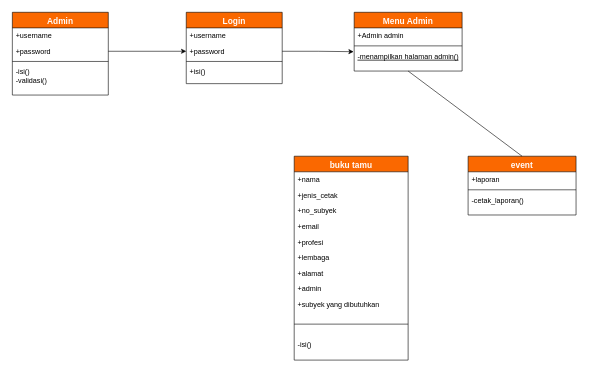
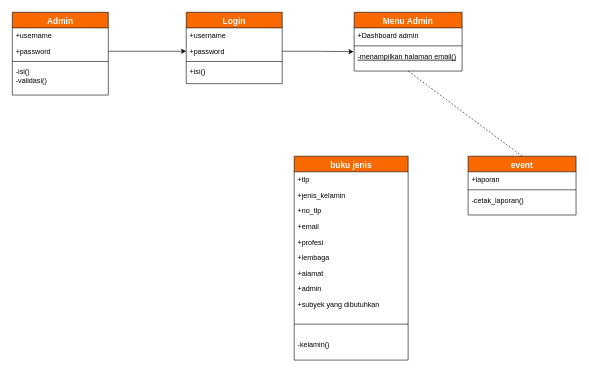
(379, 36) -> (388, 36)
(408, 56) -> (407, 56)
(466, 114) -> (466, 114)
(351, 165) -> (351, 165)
(308, 180) -> (305, 180)
(321, 196) -> (323, 196)
(318, 211) -> (311, 211)
(308, 344) -> (316, 344)
